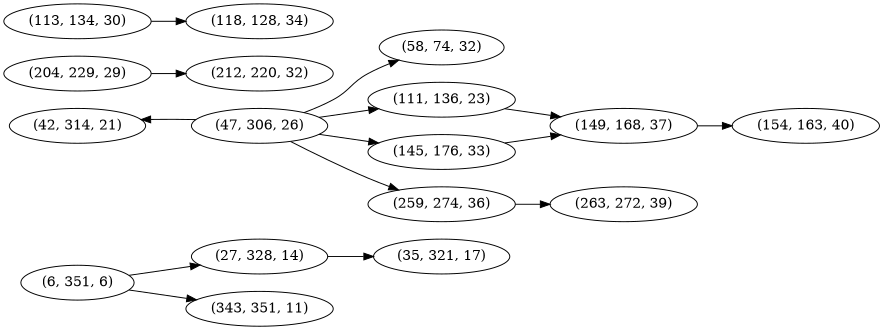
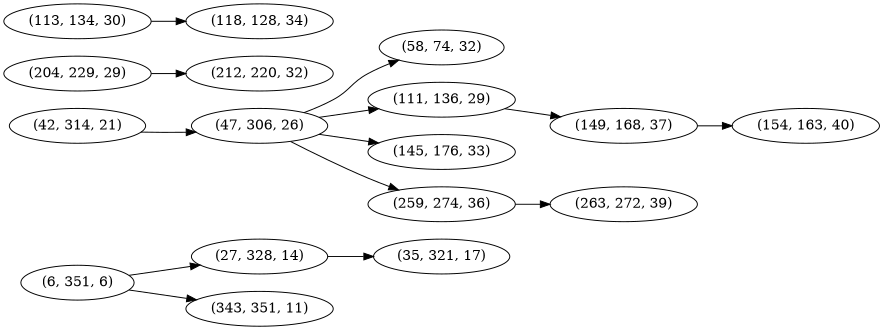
(442, 100) -> (442, 100)
(173, 119) -> (164, 132)
(528, 140) -> none
